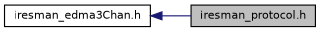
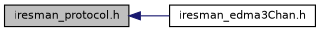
(177, 16) -> (155, 16)
